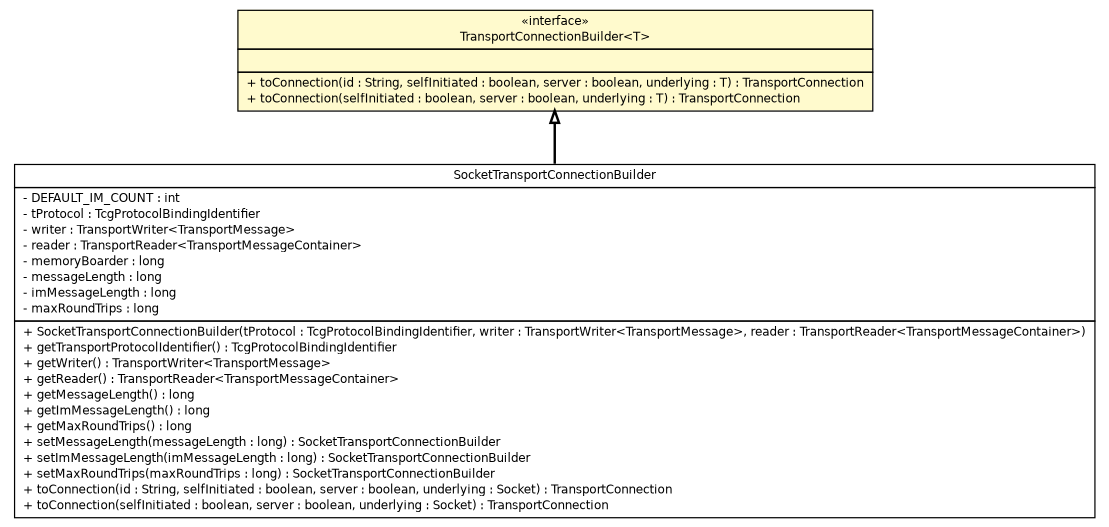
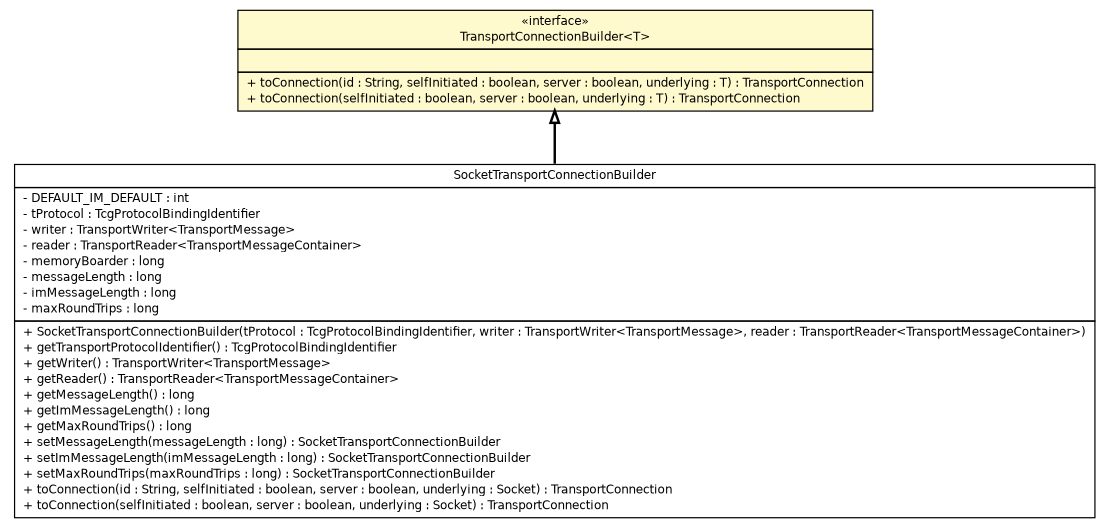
(102, 198) -> (106, 198)
